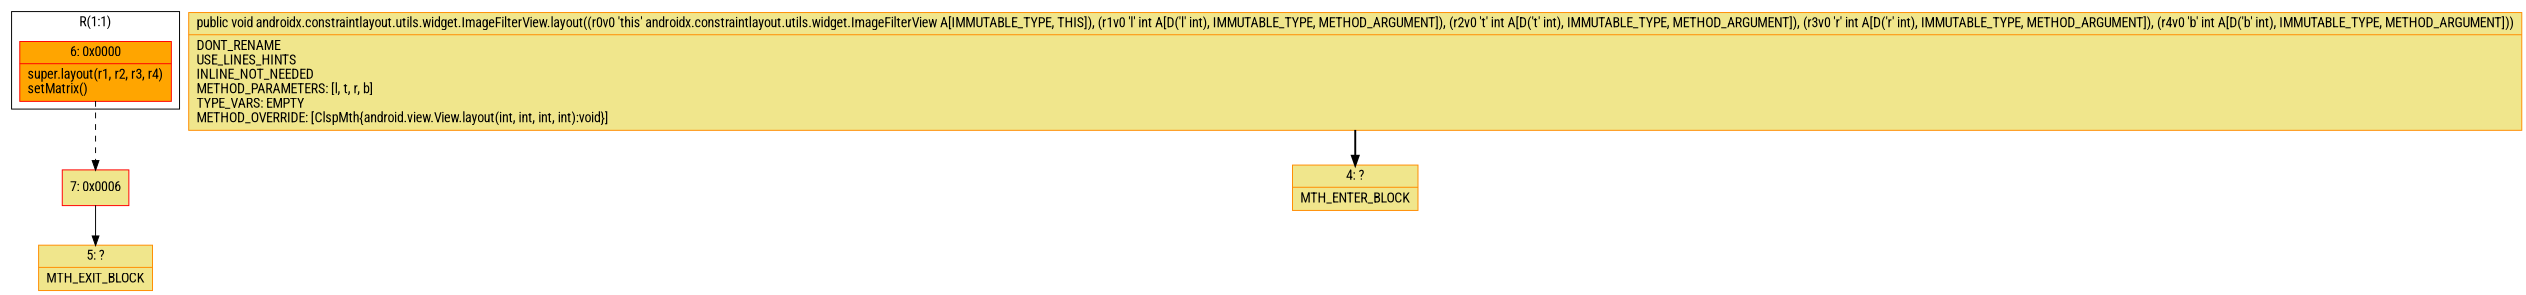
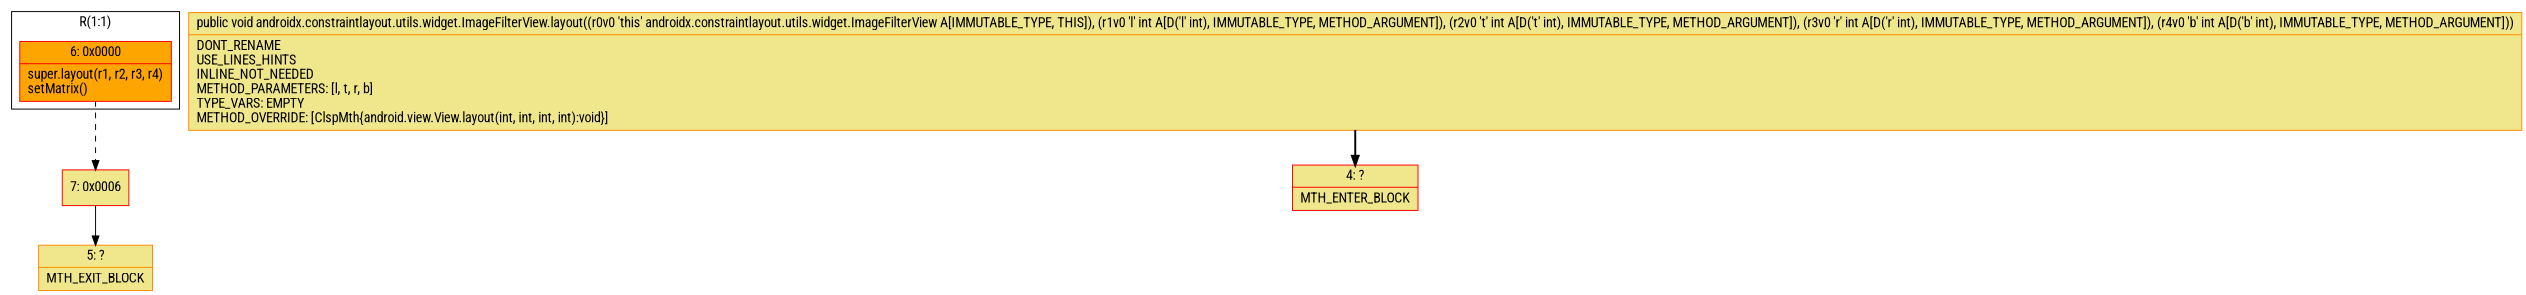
(1355, 188) -> (1355, 188)
